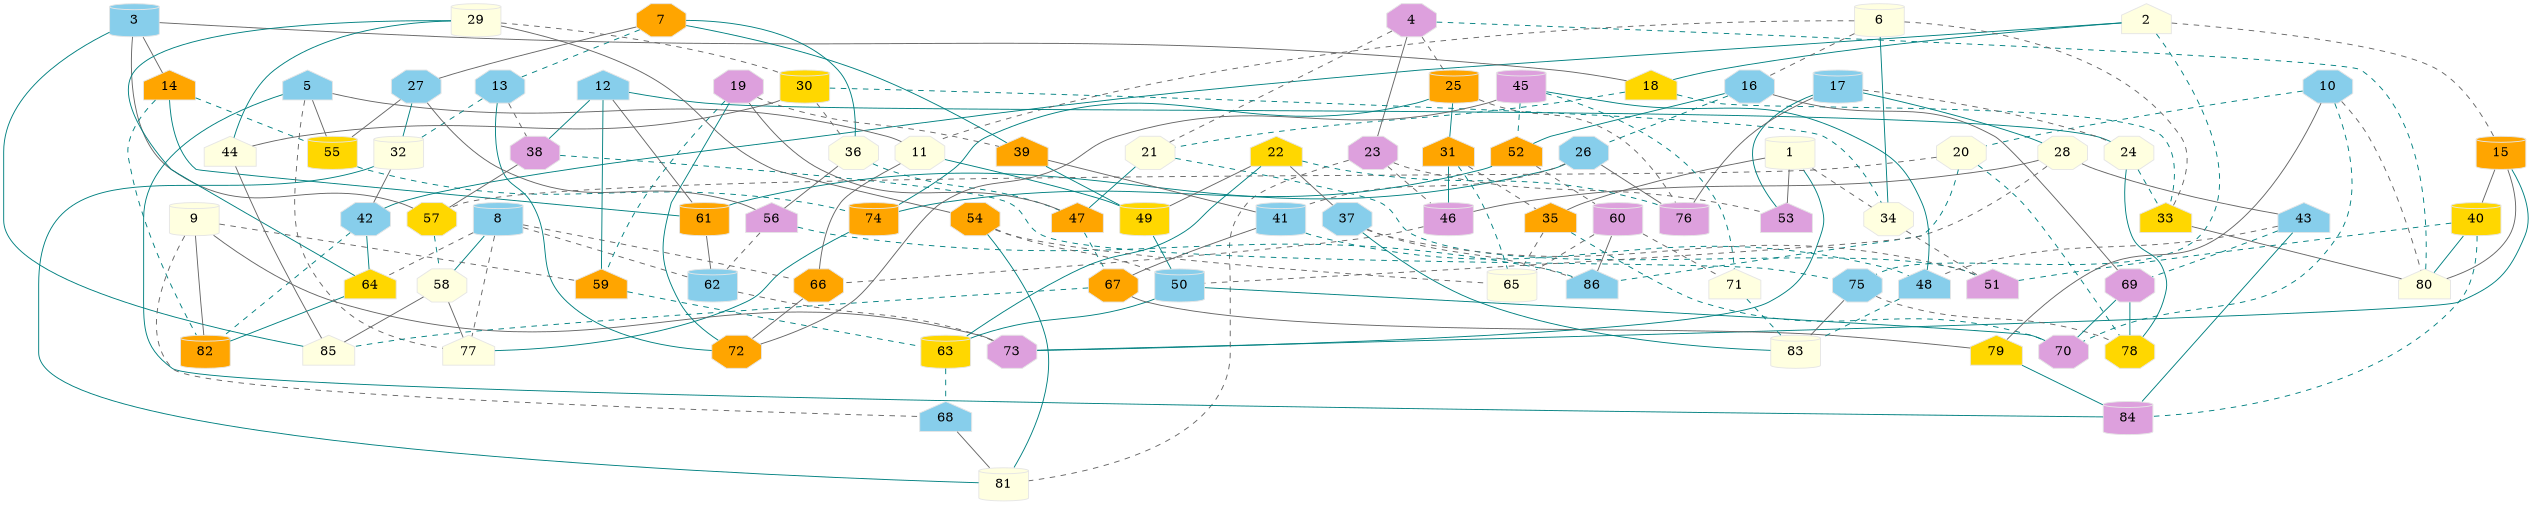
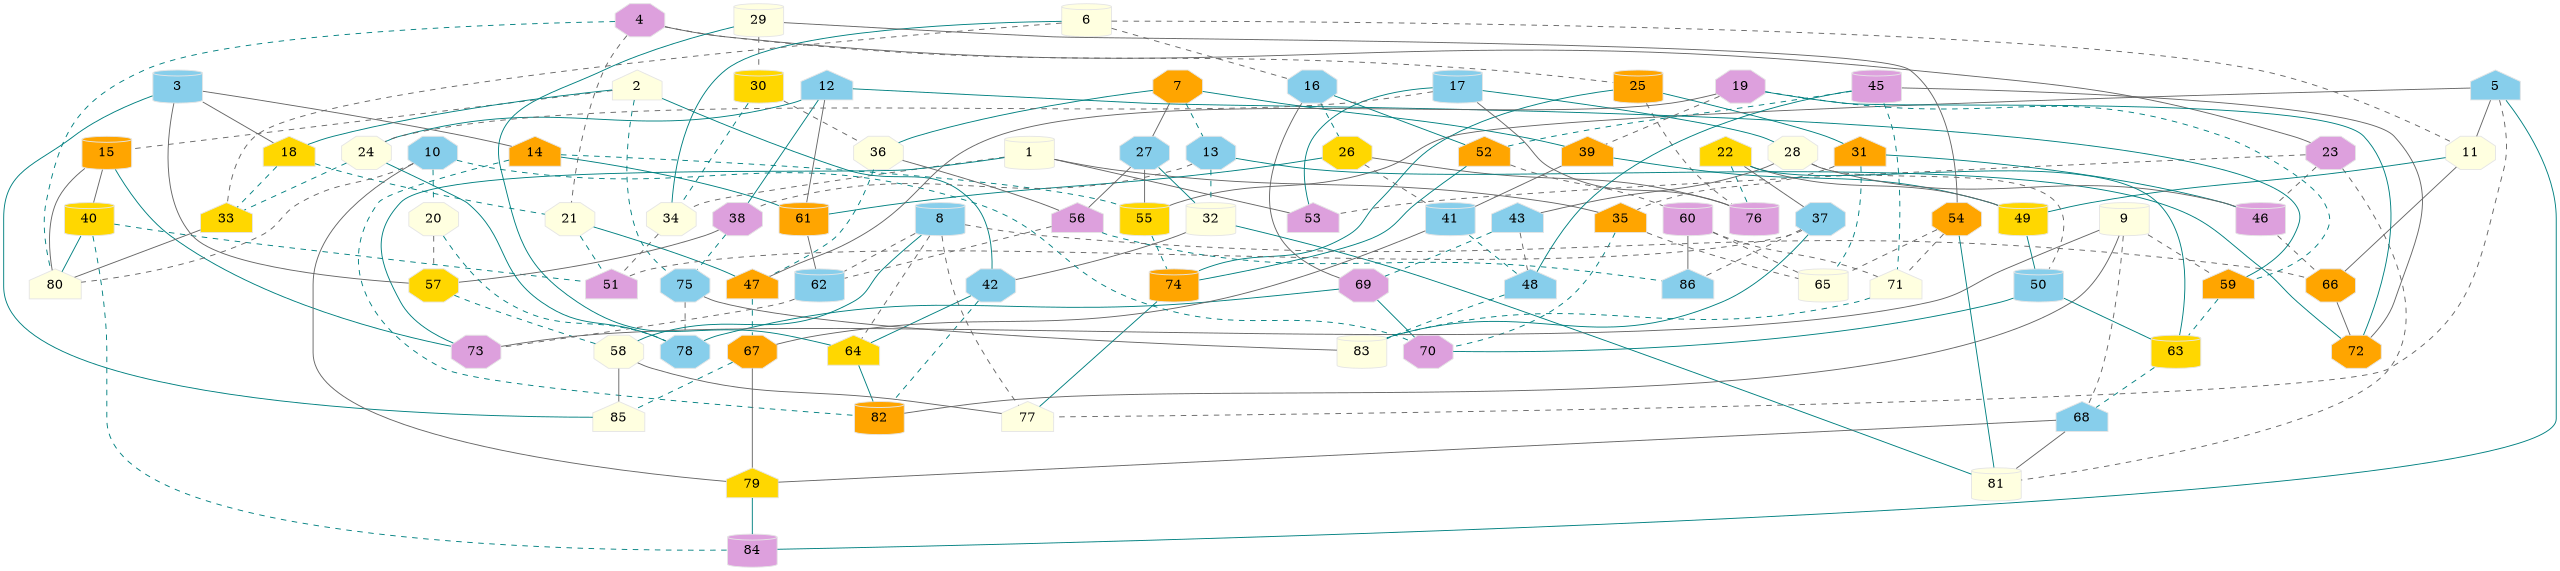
(230, 153) -> none
(1584, 153) -> (1347, 153)
(1075, 251) -> (1925, 254)
(1808, 253) -> none
(2210, 326) -> none
(2130, 352) -> (685, 352)
none -> (1417, 451)
